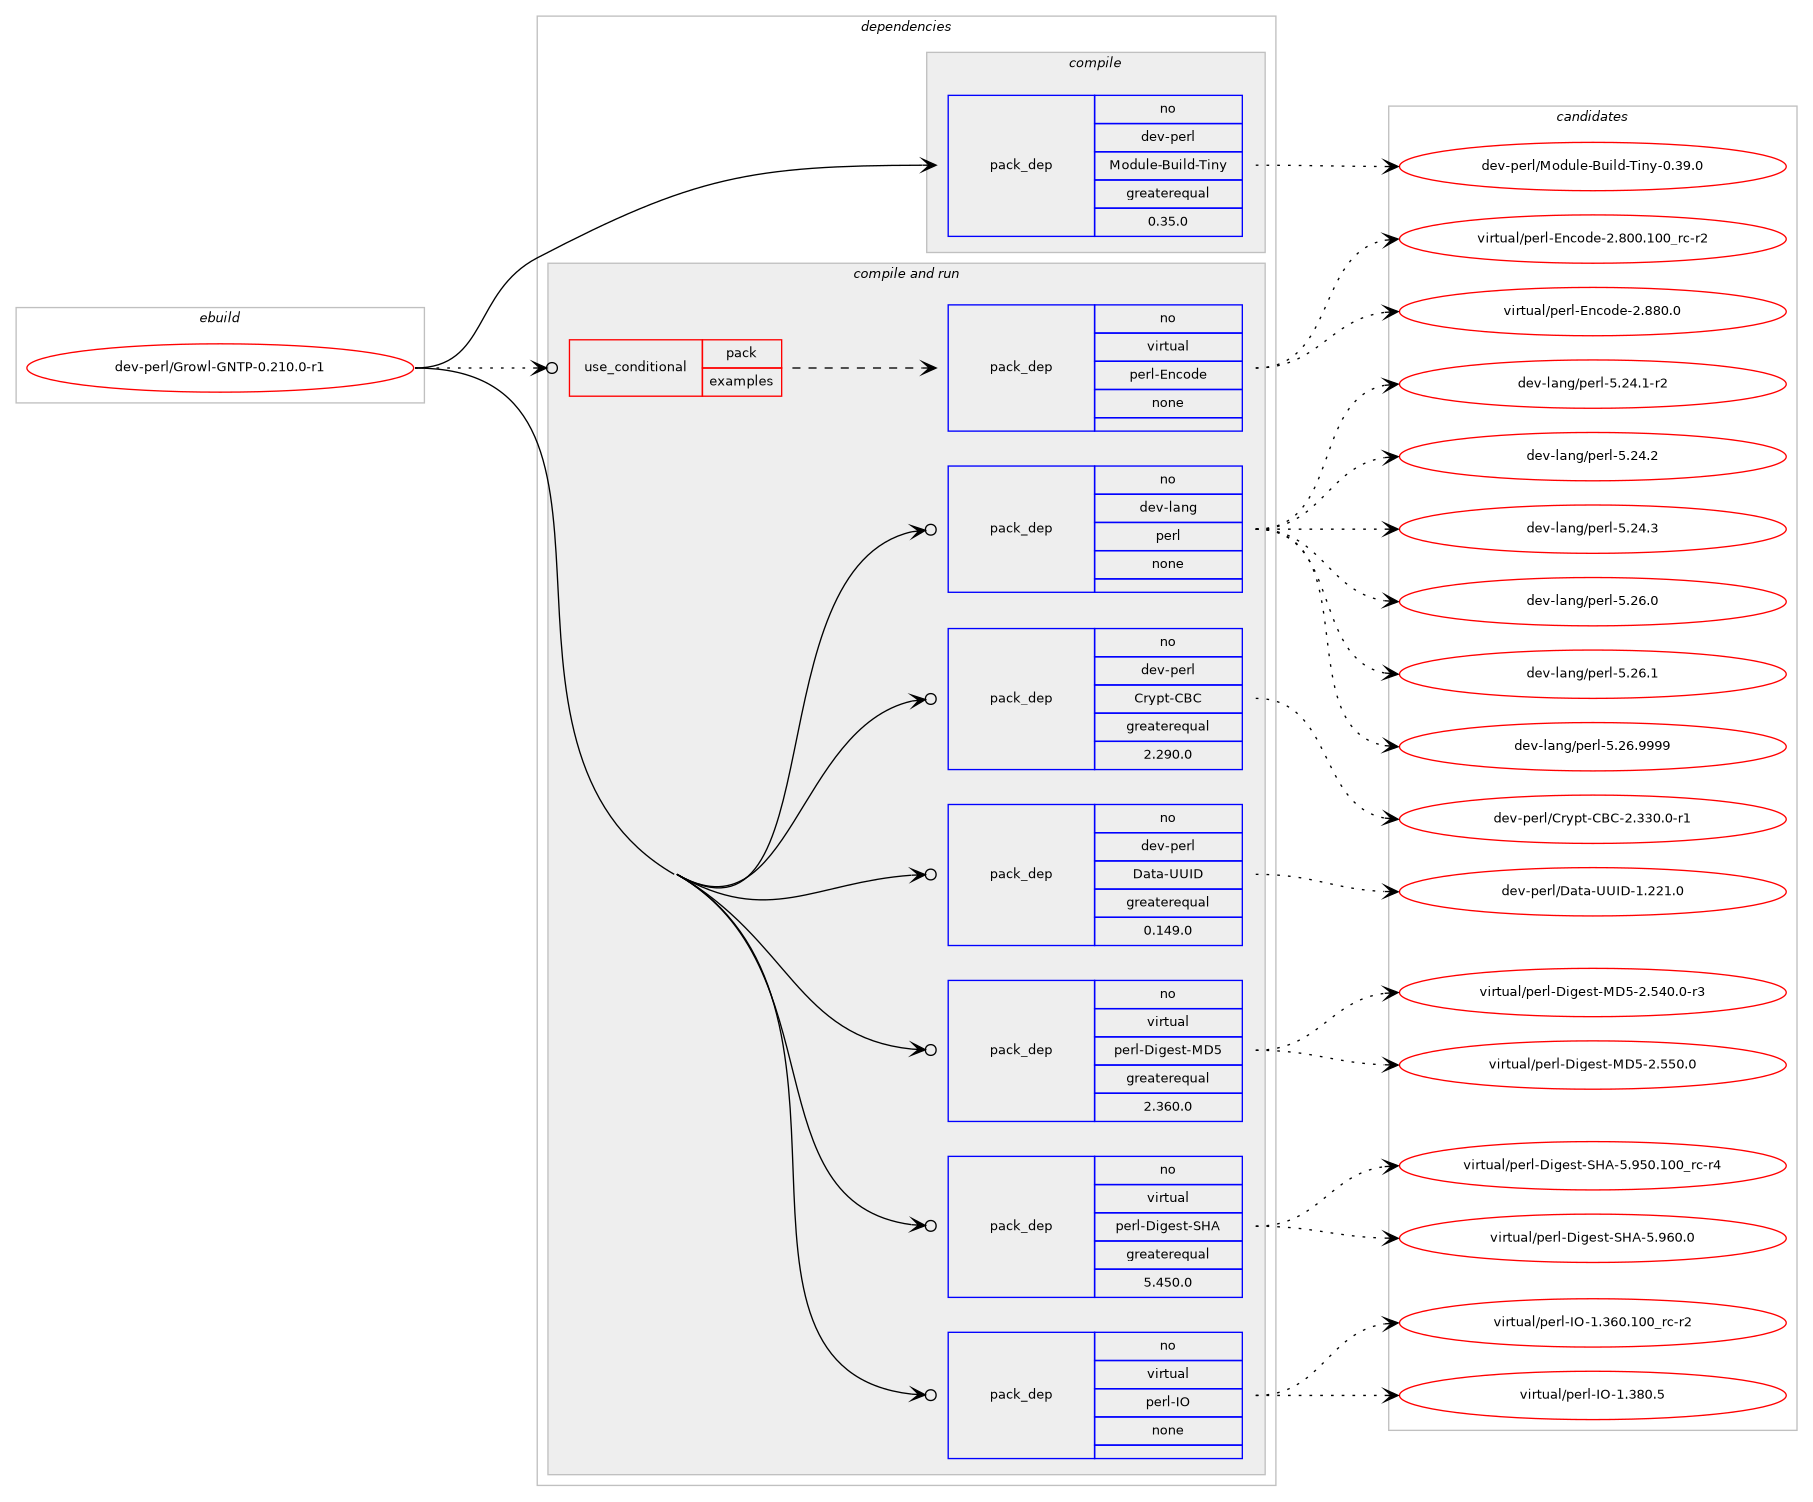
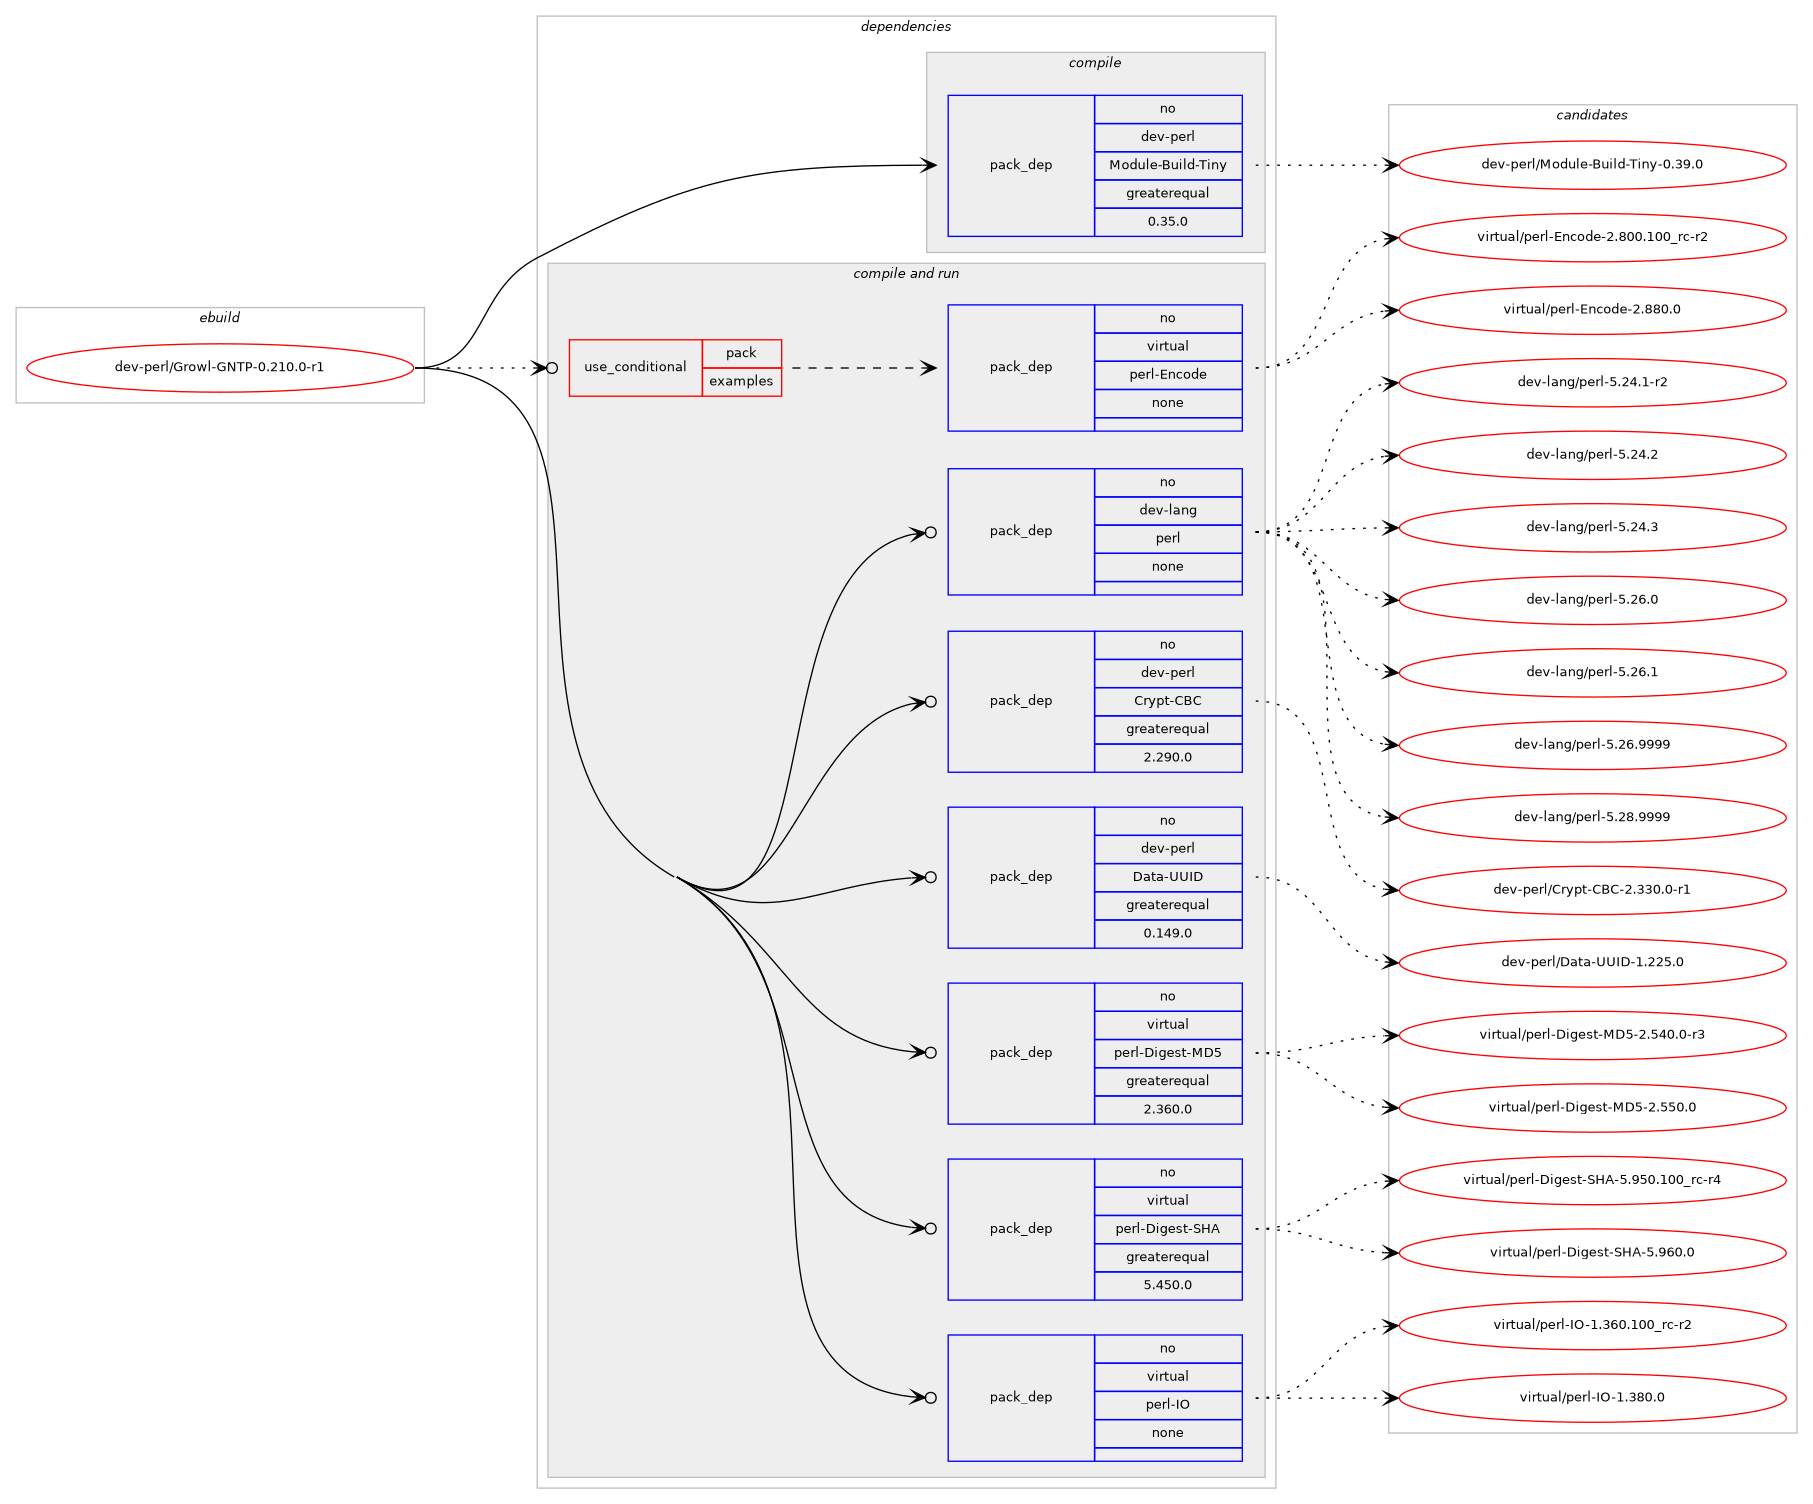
none -> (1593, 818)
(1593, 892) -> (1593, 963)
(1593, 1395) -> (1593, 1398)
